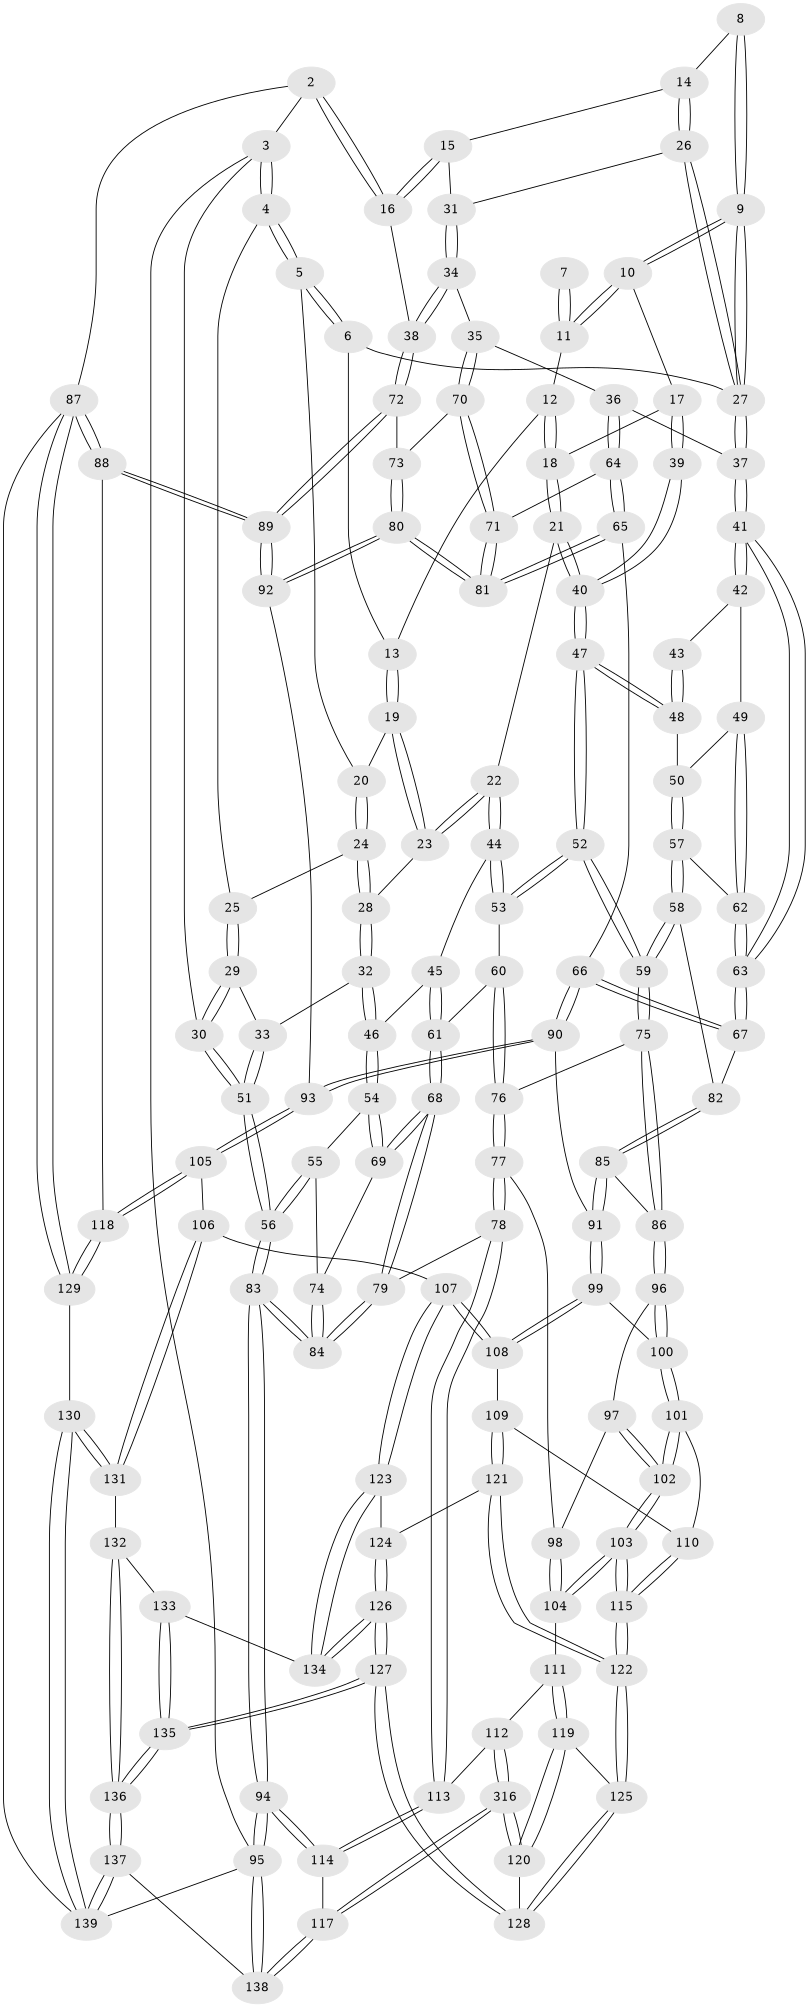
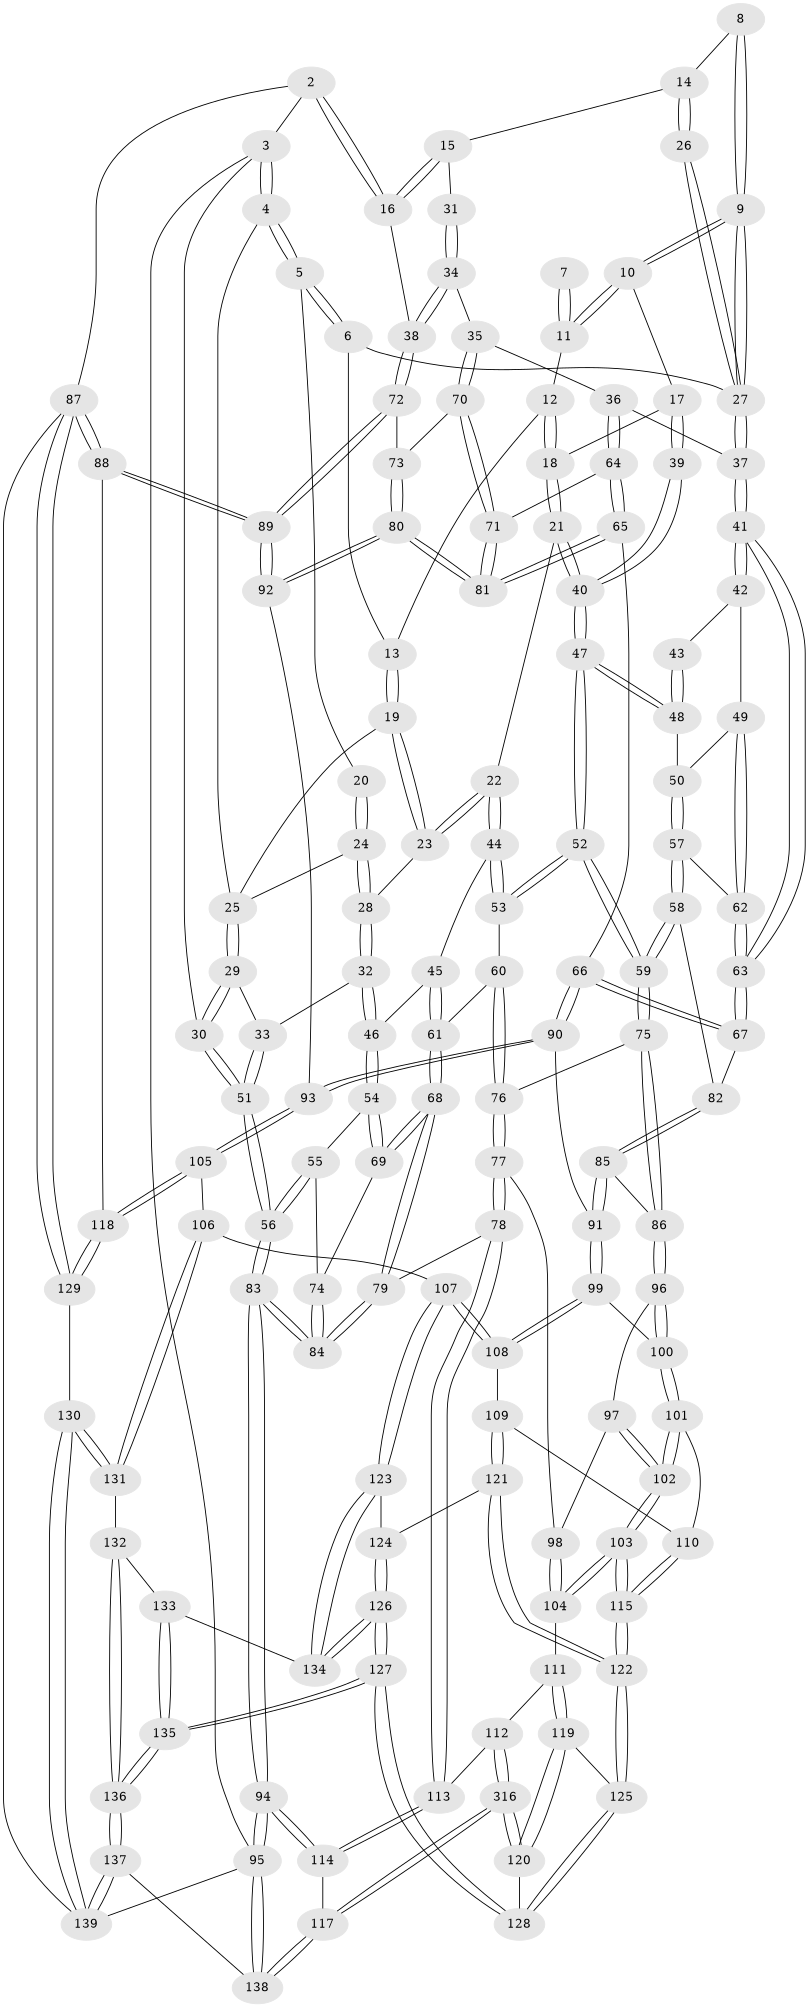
(568, 178) -> none
(377, 749) -> (298, 803)
